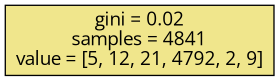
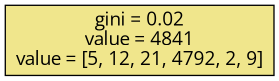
(140, 40) -> (140, 40)
